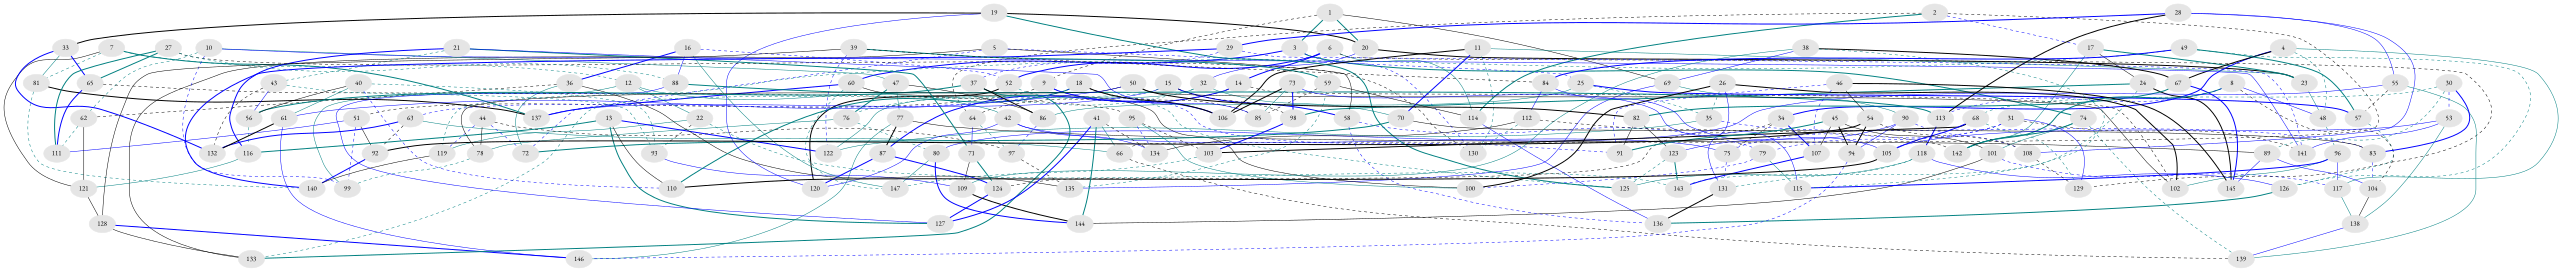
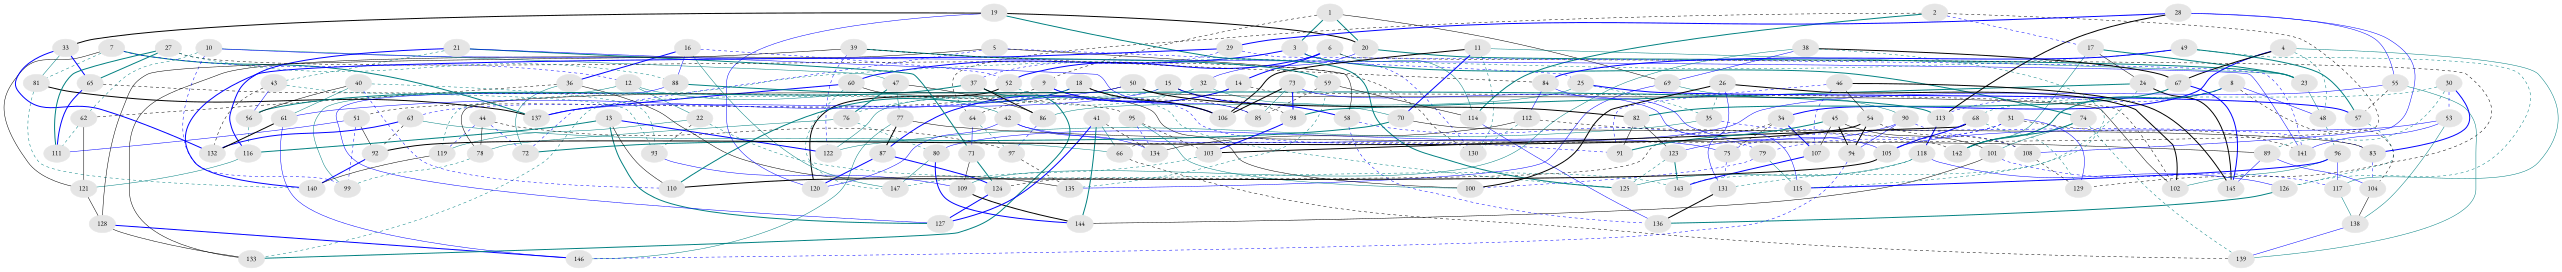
(1836, 60) -> (1836, 60)
(370, 66) -> (370, 66)
